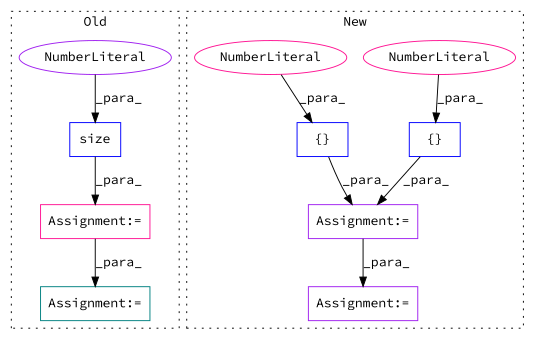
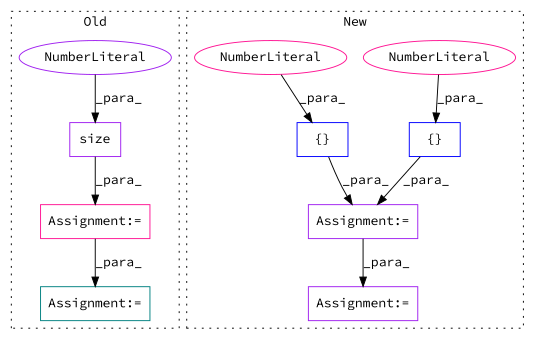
(95, 140) -> (95, 140)
